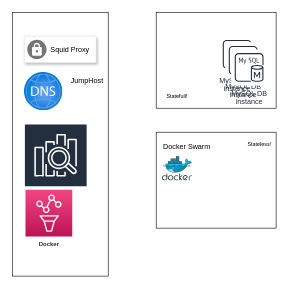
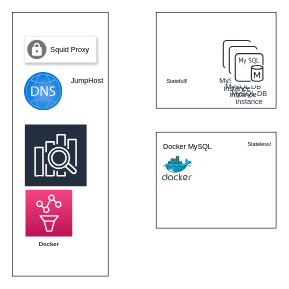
(177, 96) -> (177, 81)
(187, 147) -> (187, 147)
